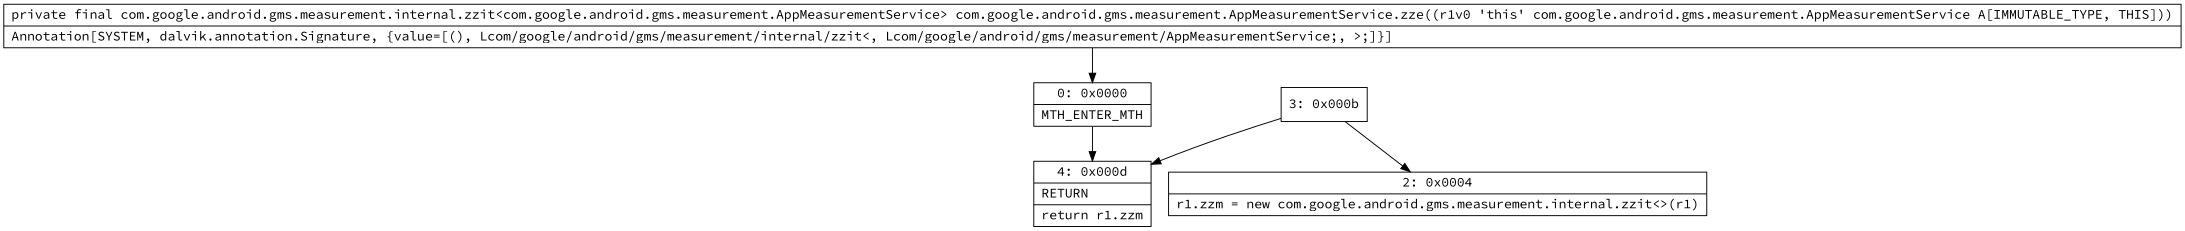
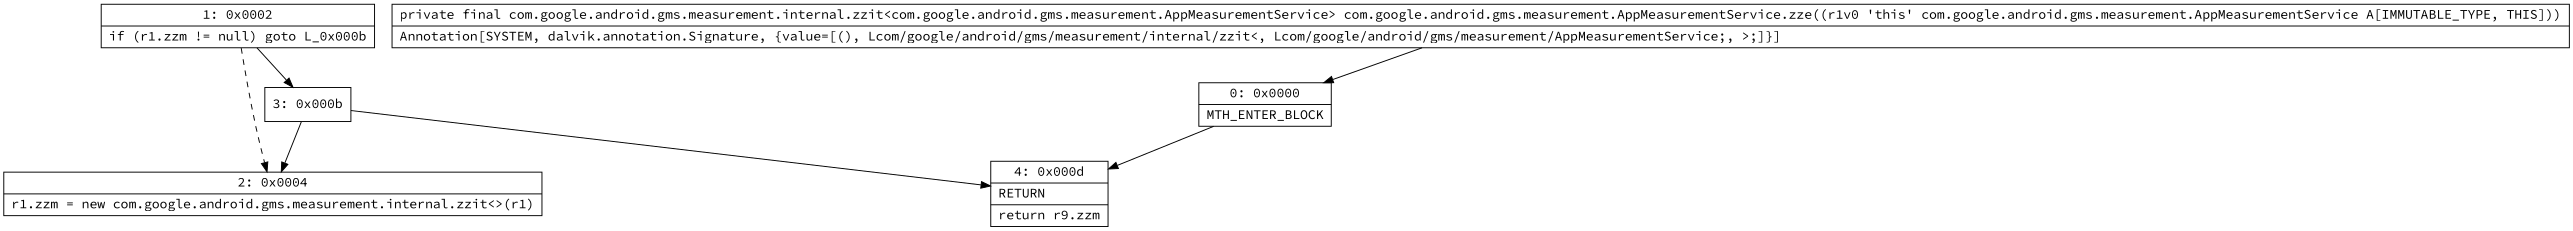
none -> (238, 26)
(1092, 115) -> (1265, 115)
(1092, 215) -> (1049, 215)
